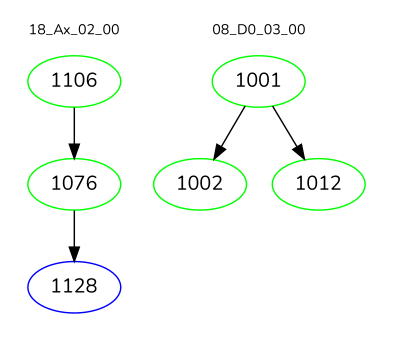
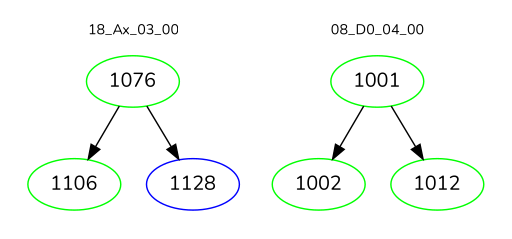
(74, 31) -> (134, 31)
(259, 31) -> (378, 31)
(74, 126) -> (107, 126)
